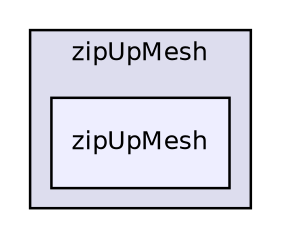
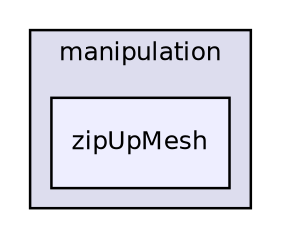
(140, 54) -> (140, 54)
